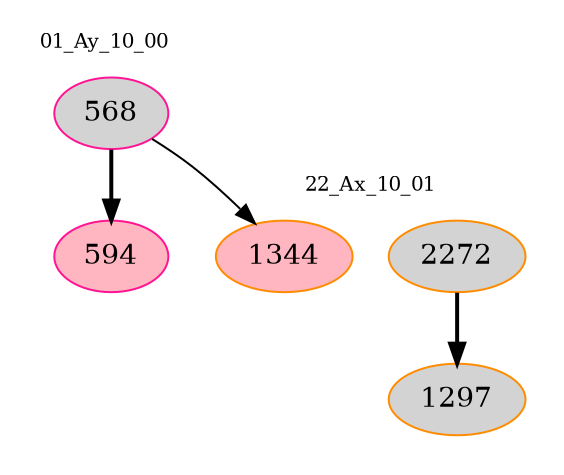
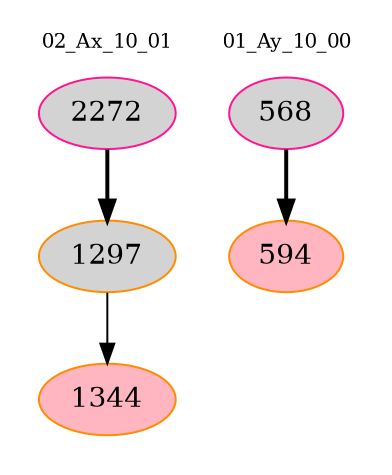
(213, 184) -> (107, 318)
(371, 186) -> (107, 43)
(111, 256) -> (286, 256)
(457, 256) -> (107, 113)
